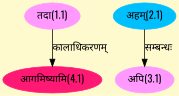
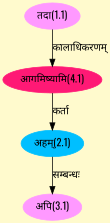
none -> (52, 108)
